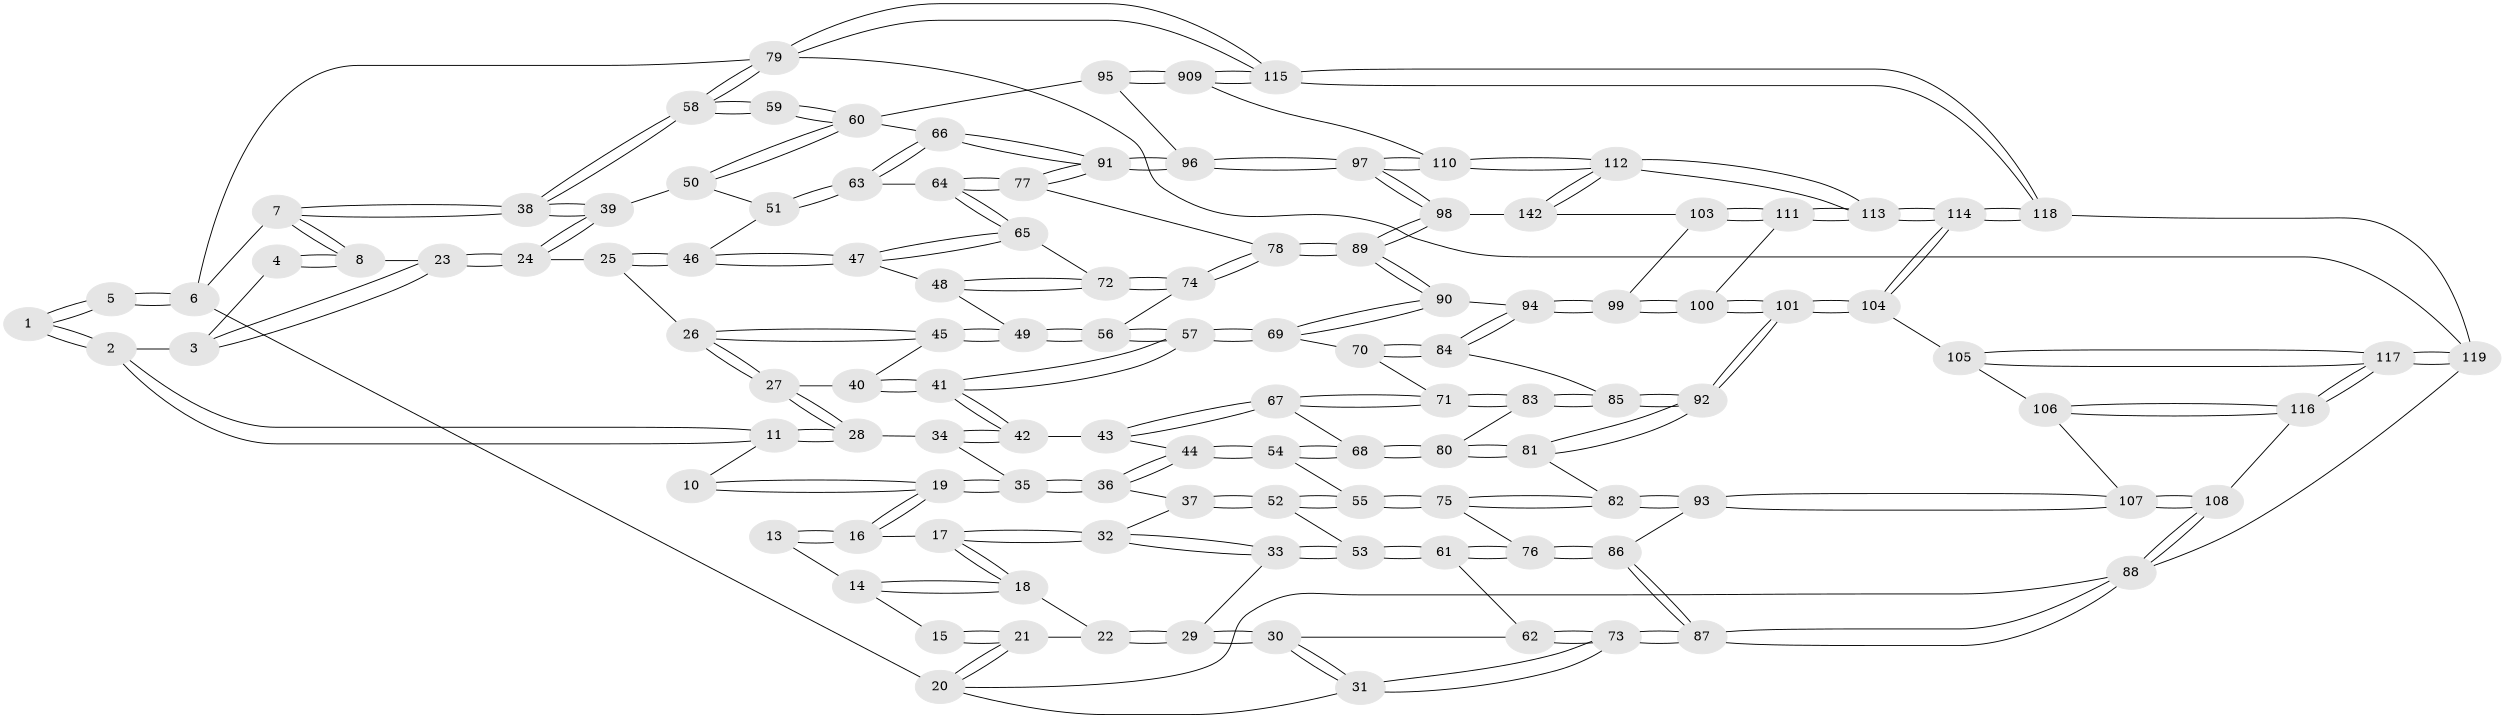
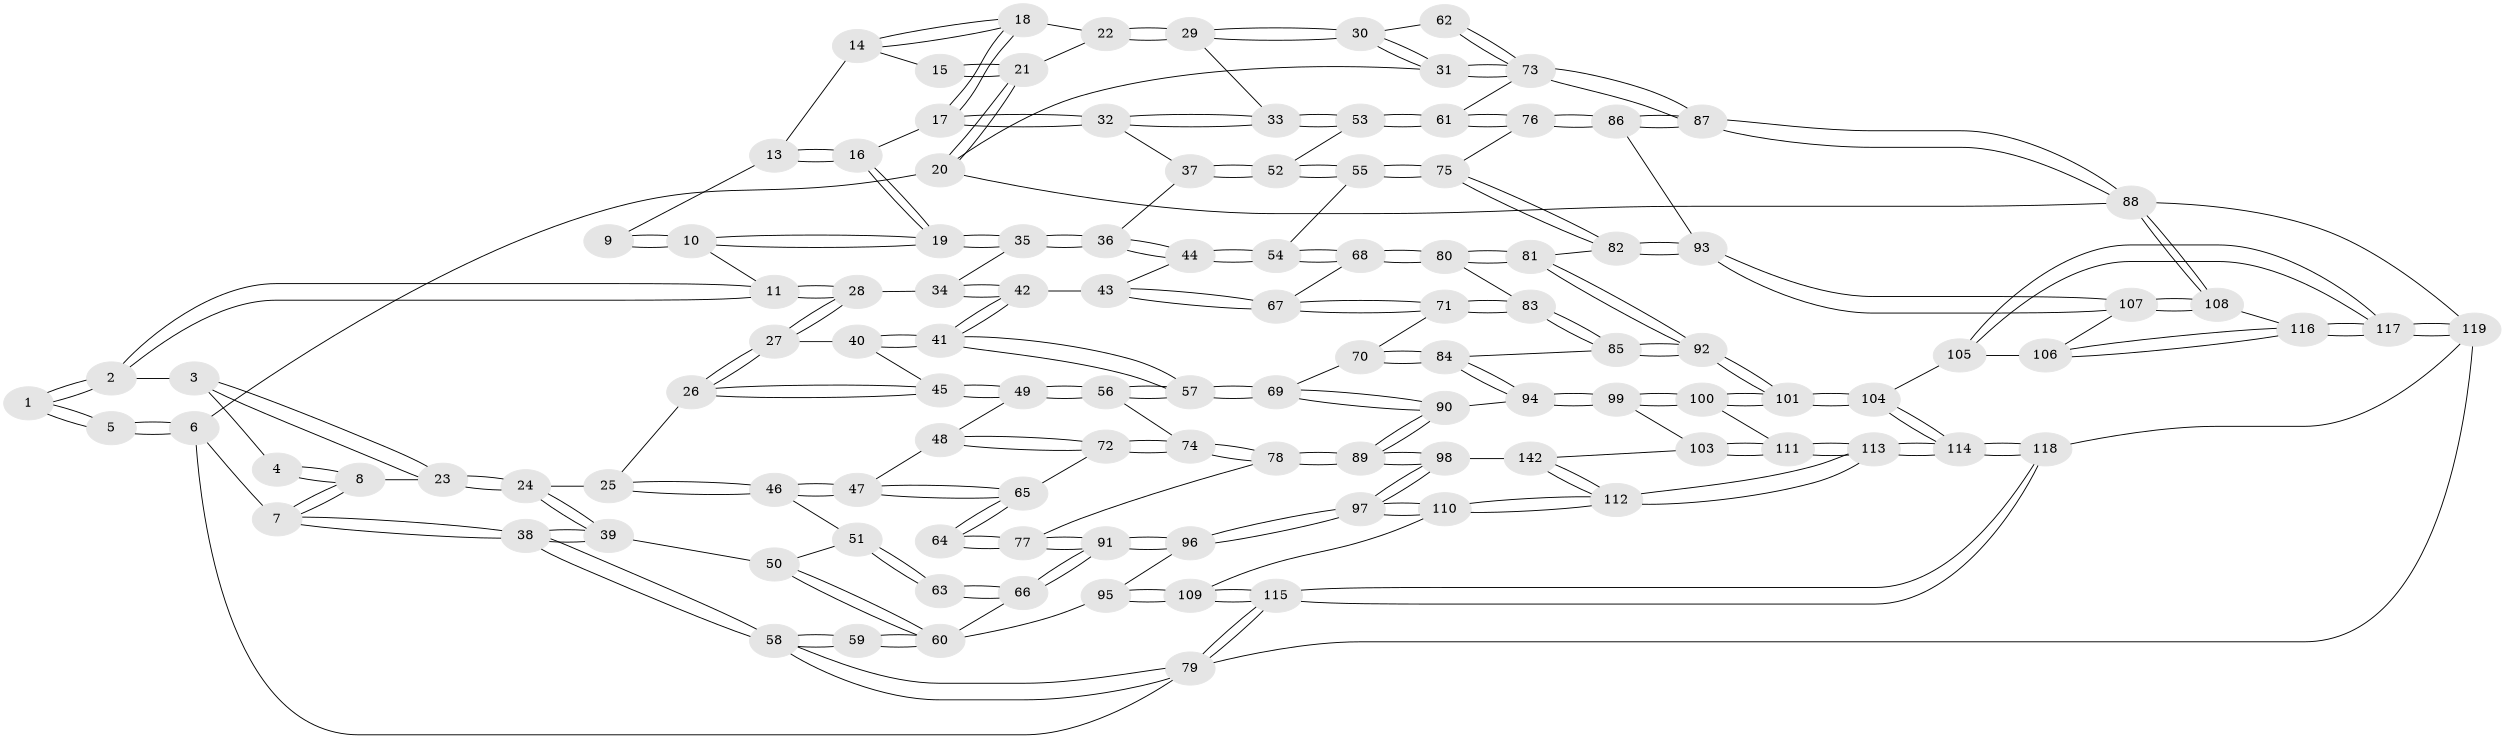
(1190, 77) -> (1190, 596)
(899, 184) -> none
none -> (609, 241)
(1482, 589) -> (1488, 96)
